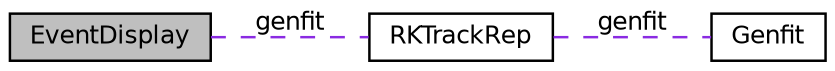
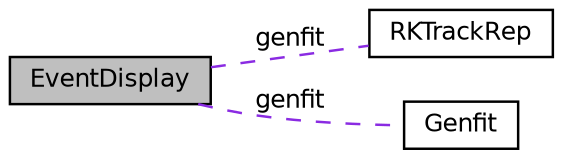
(632, 37) -> (300, 120)
